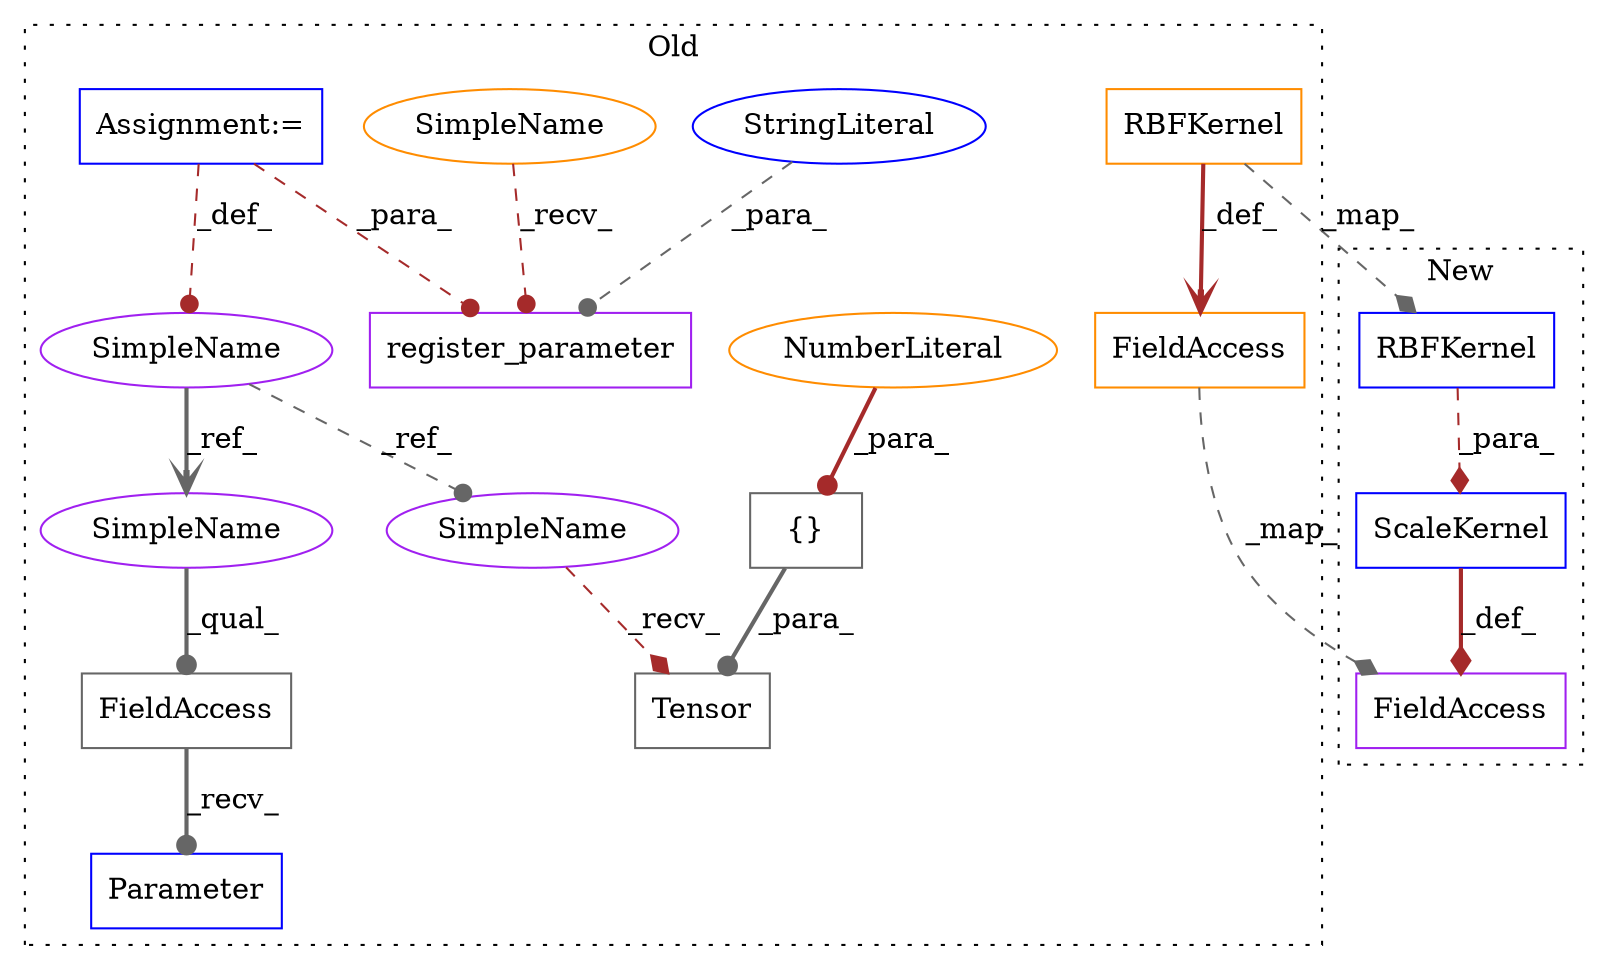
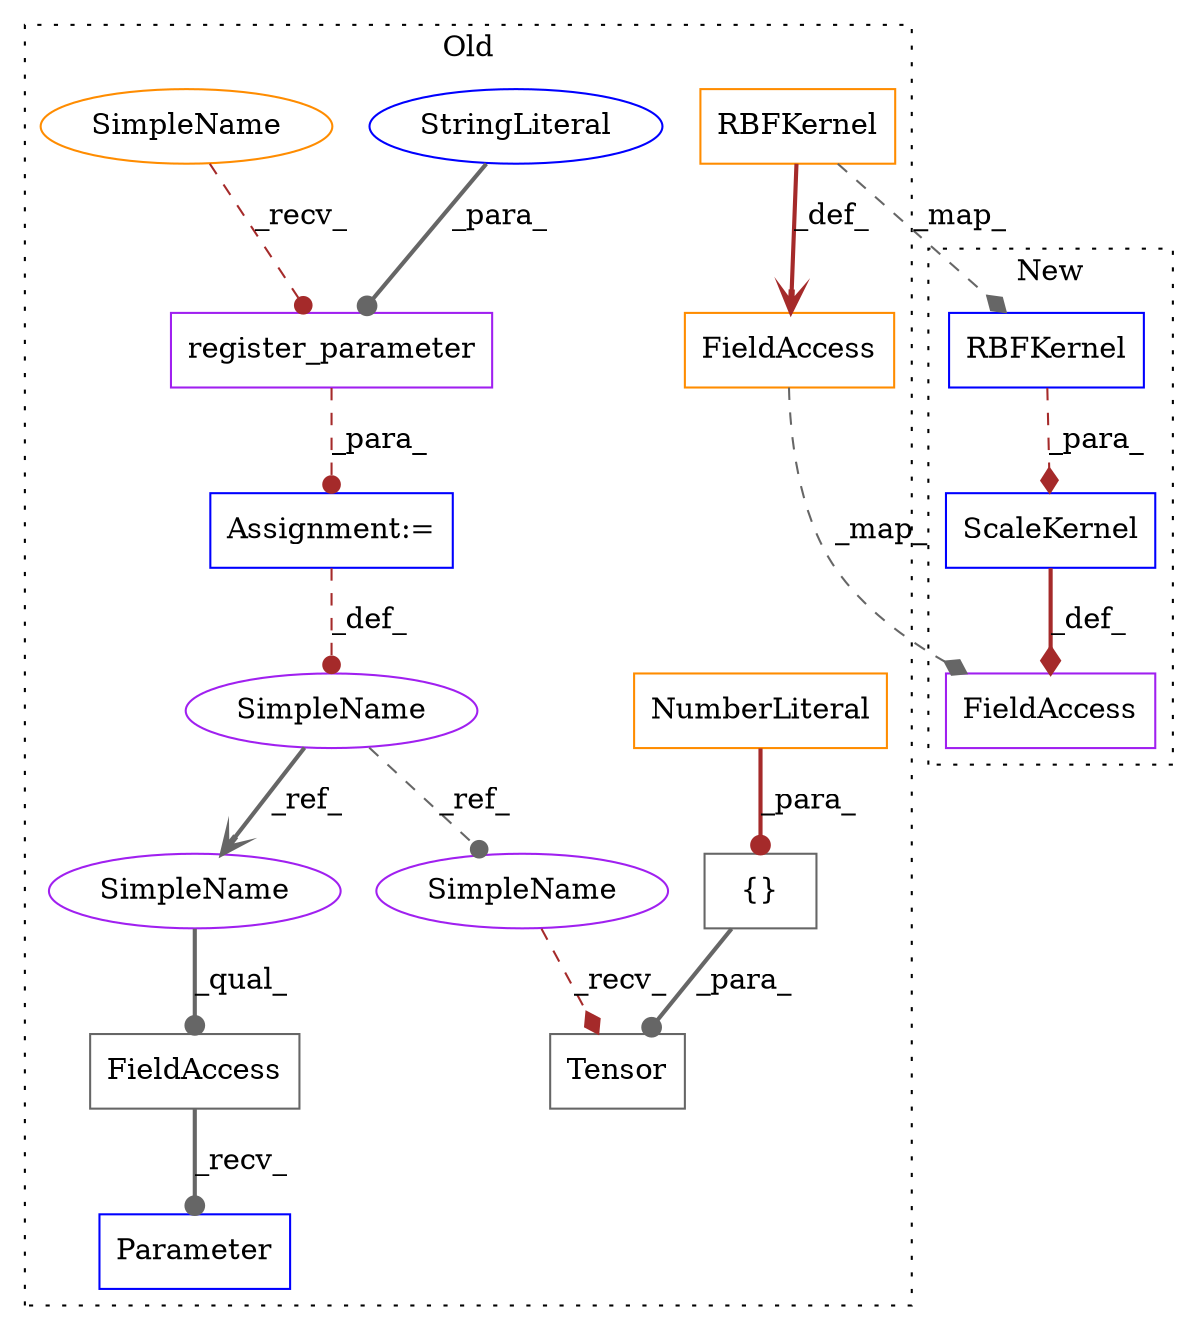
(693, 232) -> (429, 232)
(358, 233) -> (332, 432)
(893, 350) -> (761, 711)
